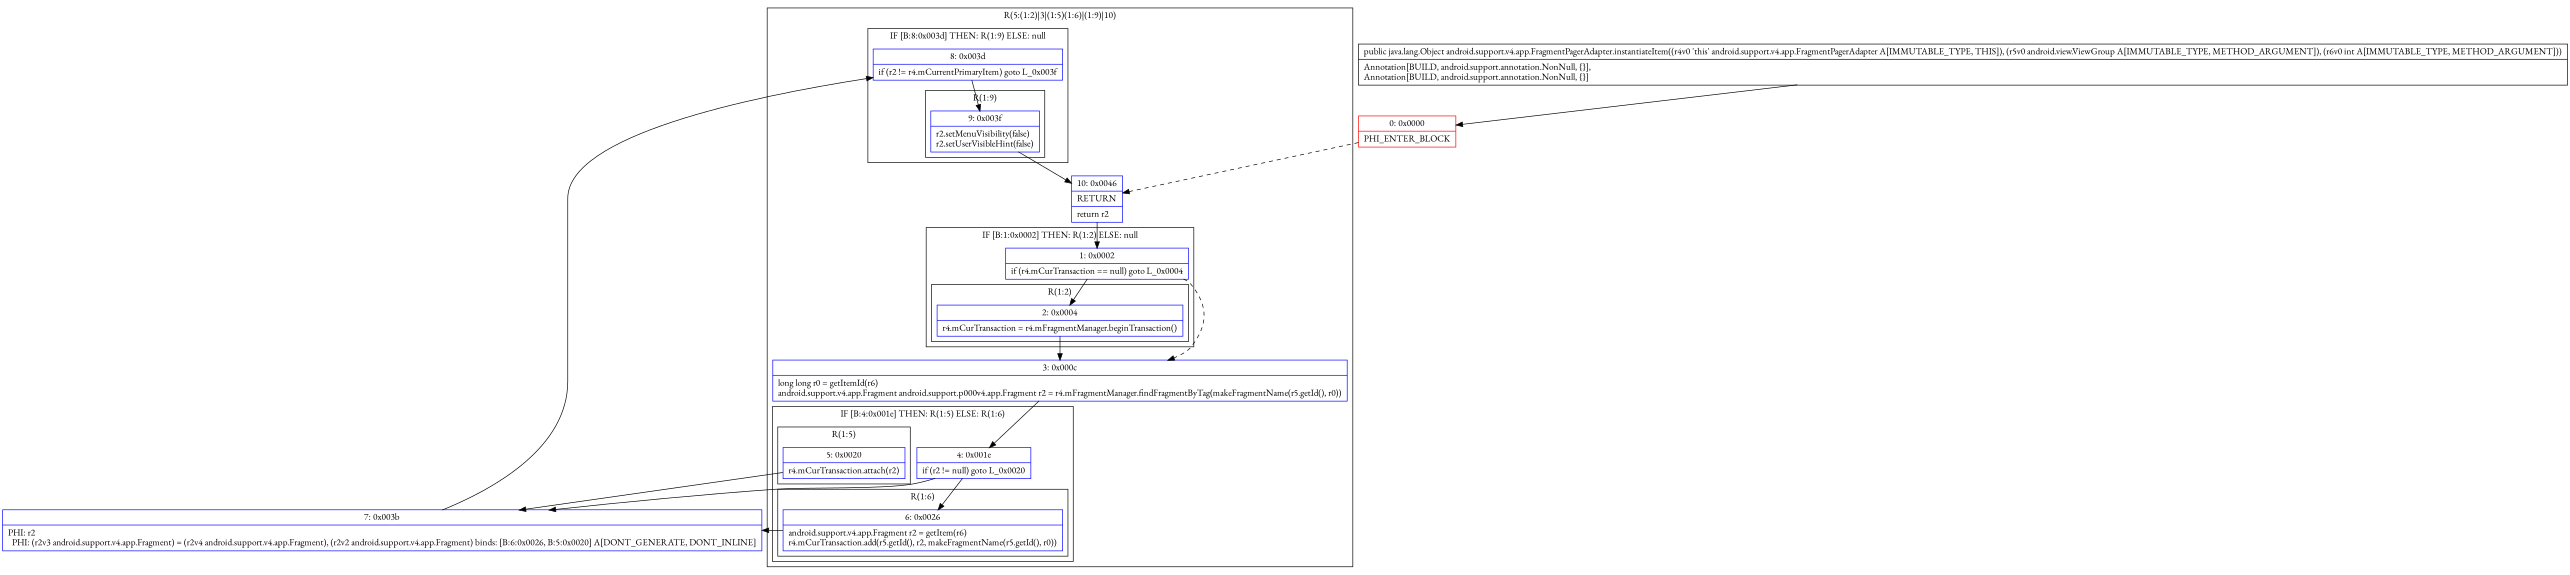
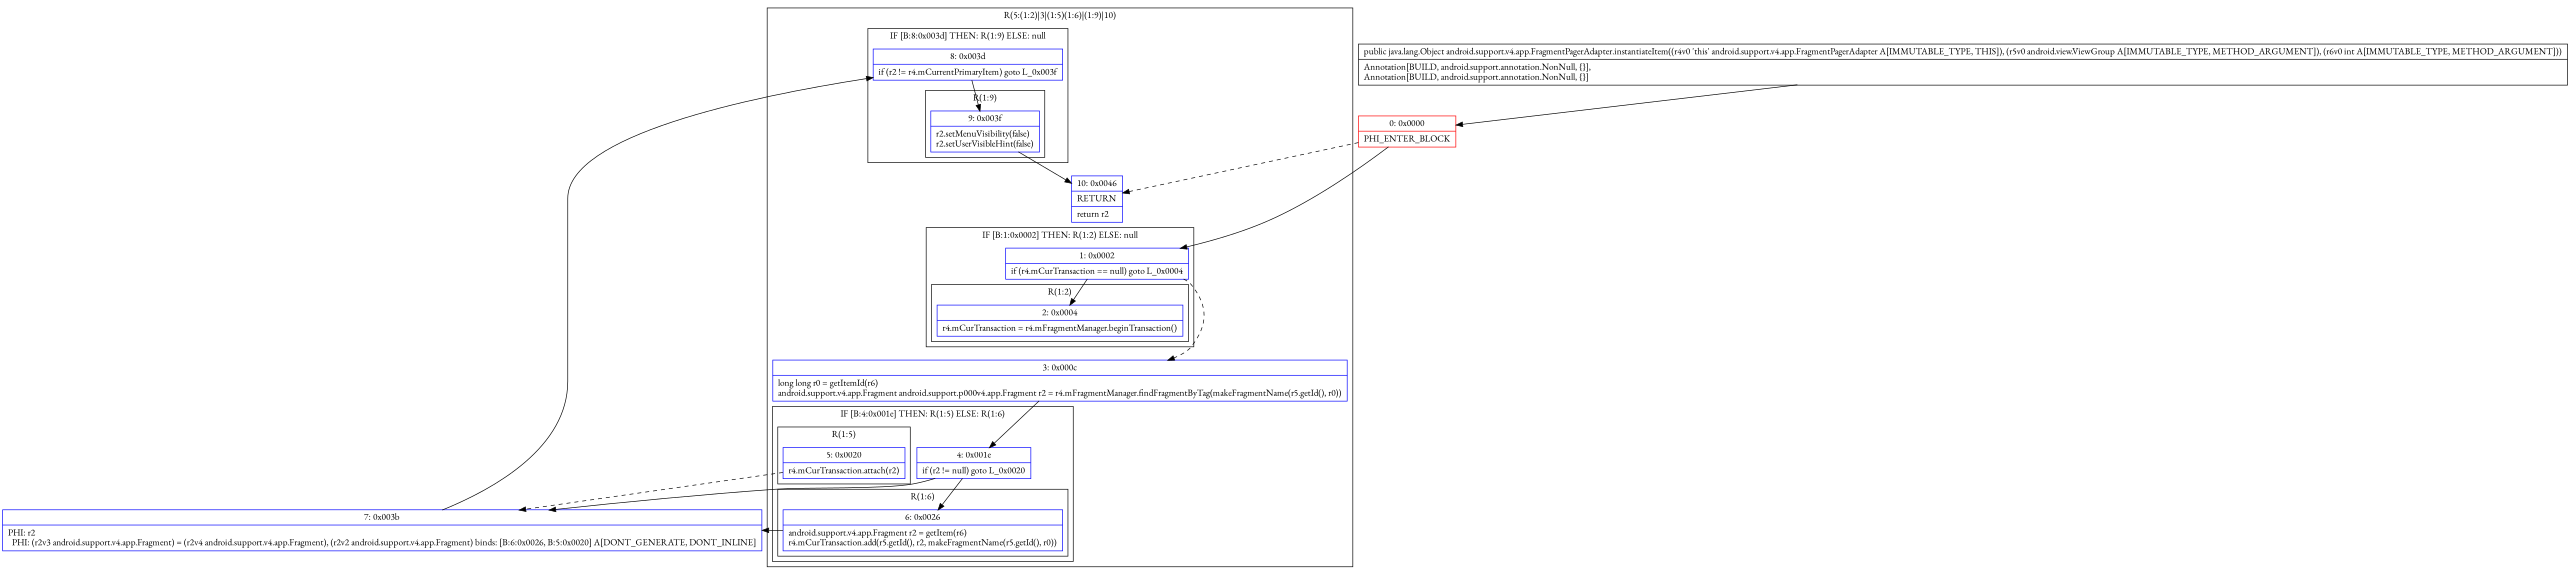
(1097, 232) -> (1293, 209)
(1060, 345) -> none
(654, 491) -> (654, 491)
